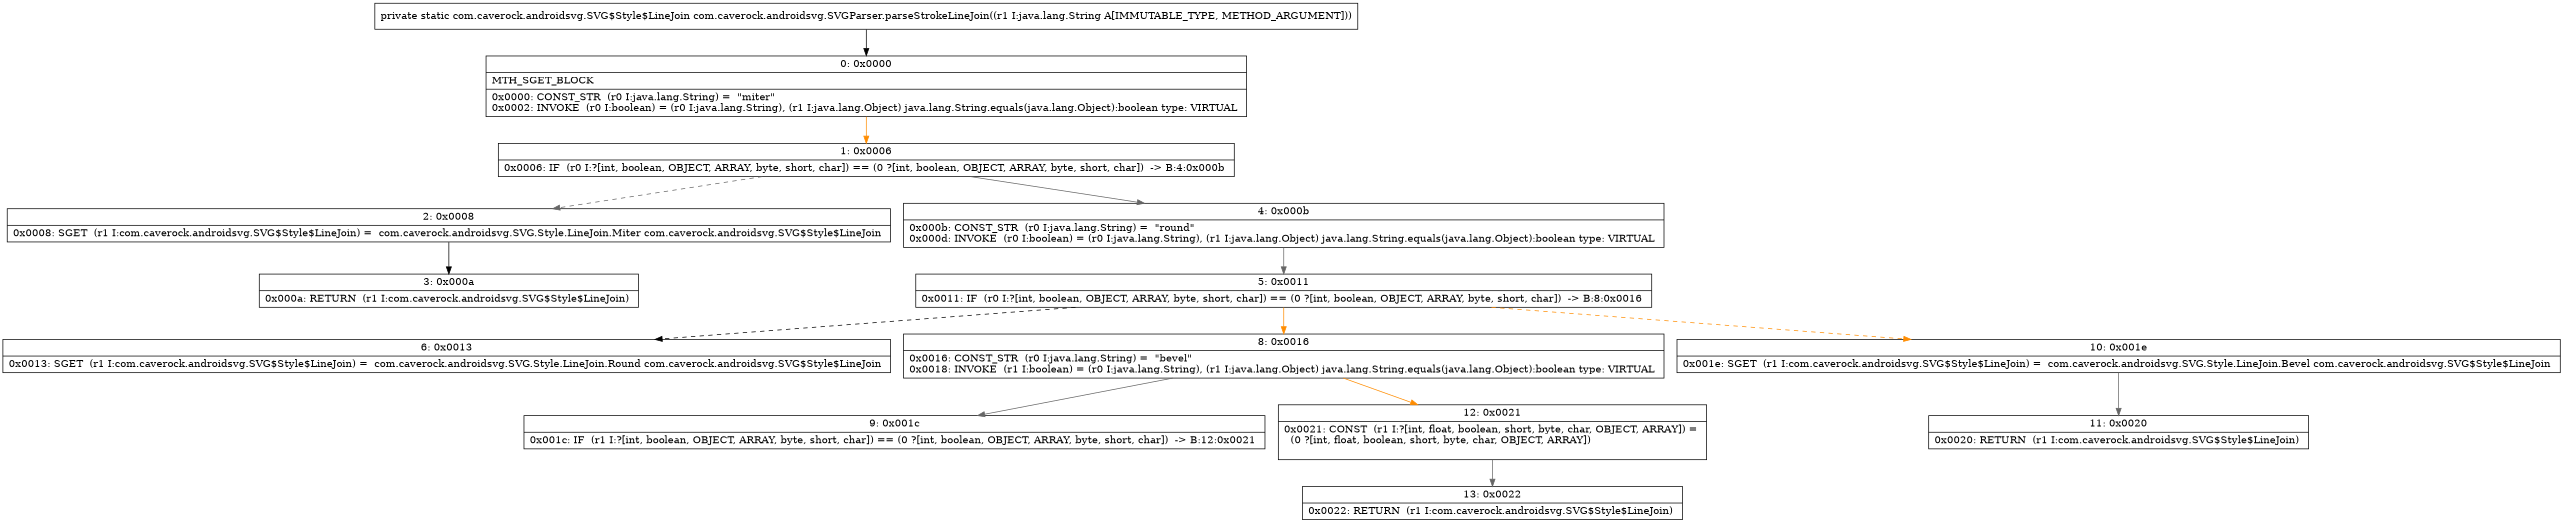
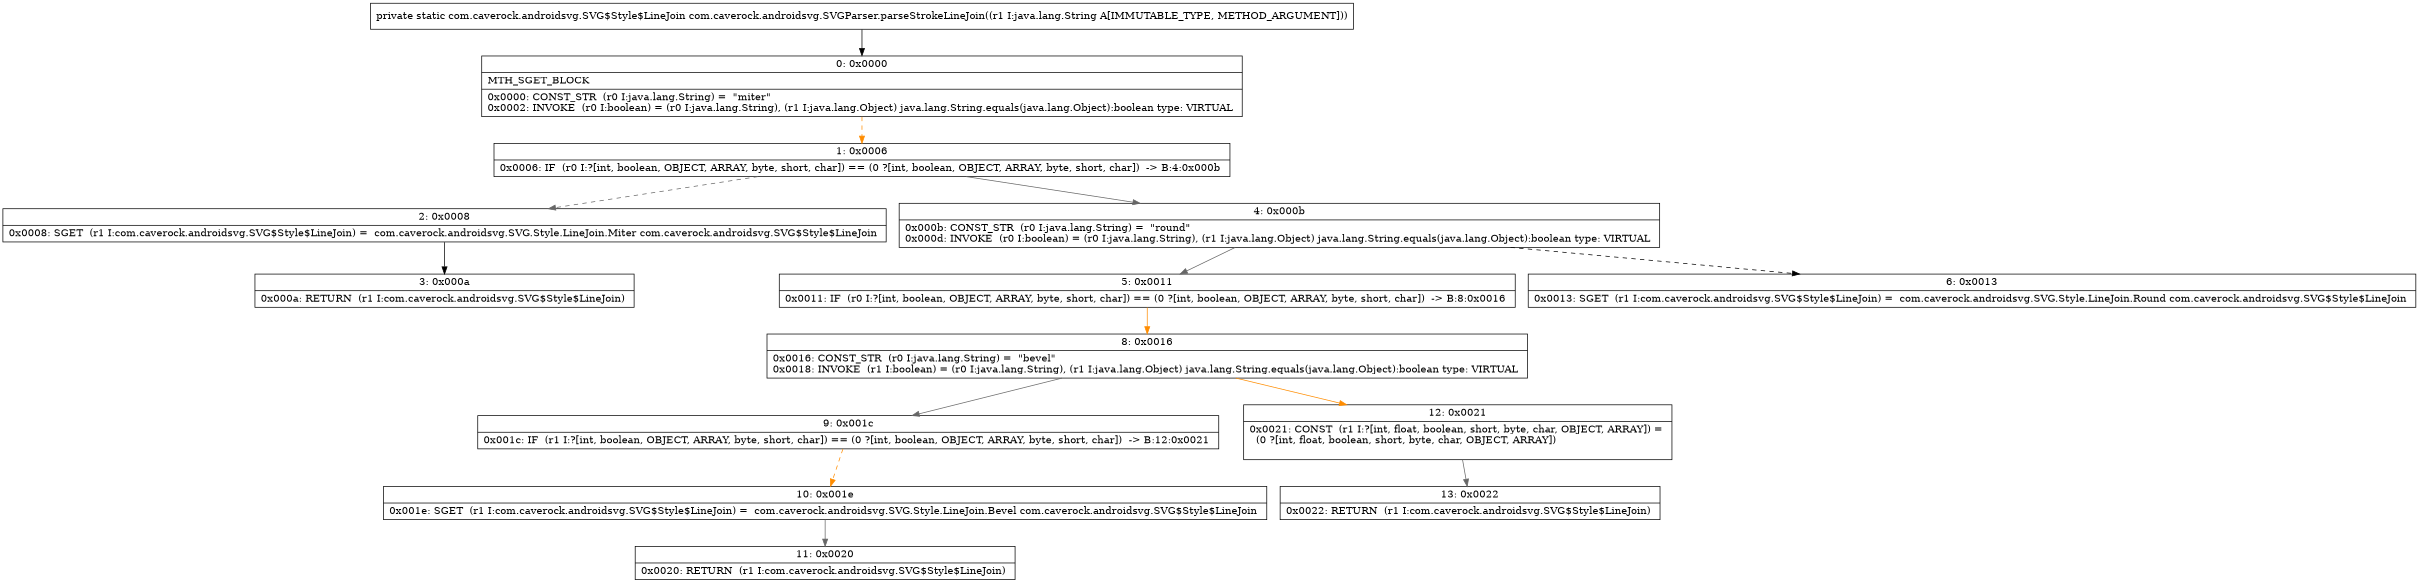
(866, 126) -> (862, 126)
(869, 323) -> (1651, 260)
(1698, 323) -> (838, 464)
